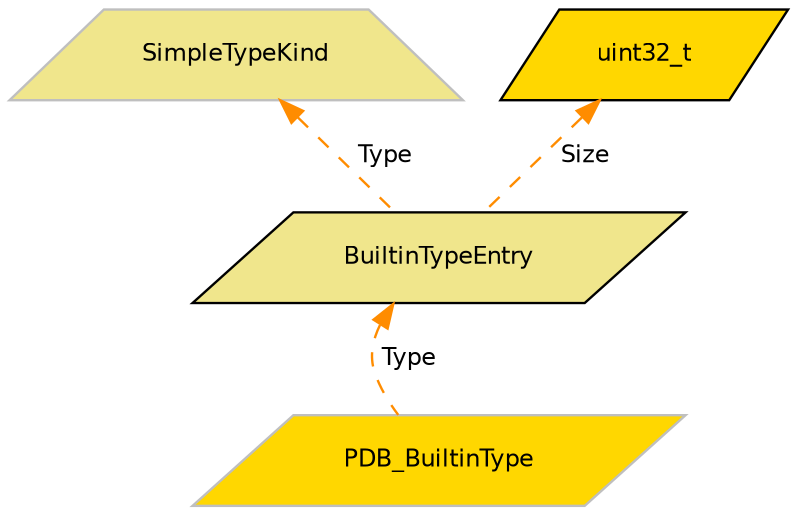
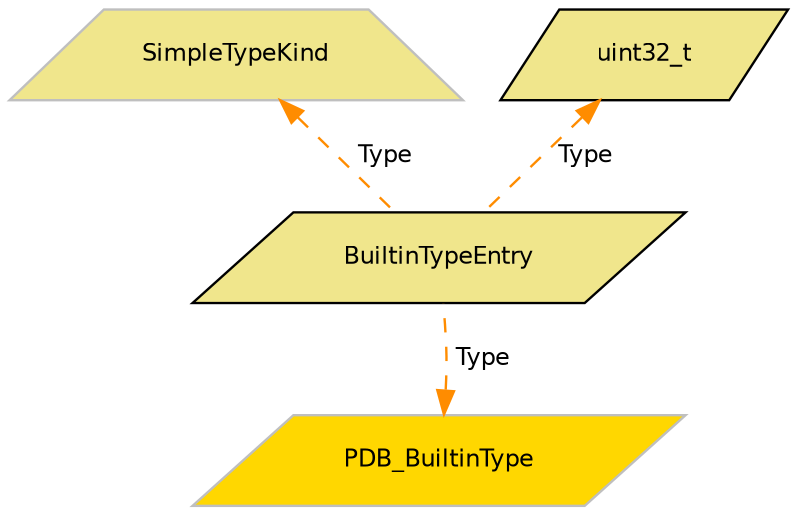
(644, 55) -> (644, 55)
(582, 156) -> (582, 156)
(375, 372) -> (446, 347)
